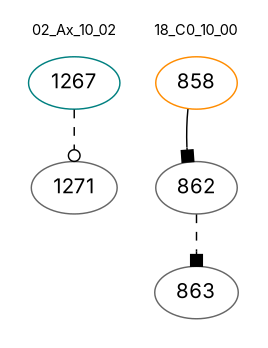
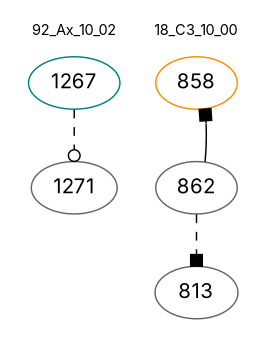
(74, 31) -> (74, 31)
(196, 31) -> (196, 31)
(187, 128) -> (206, 143)
(196, 293) -> (196, 293)
